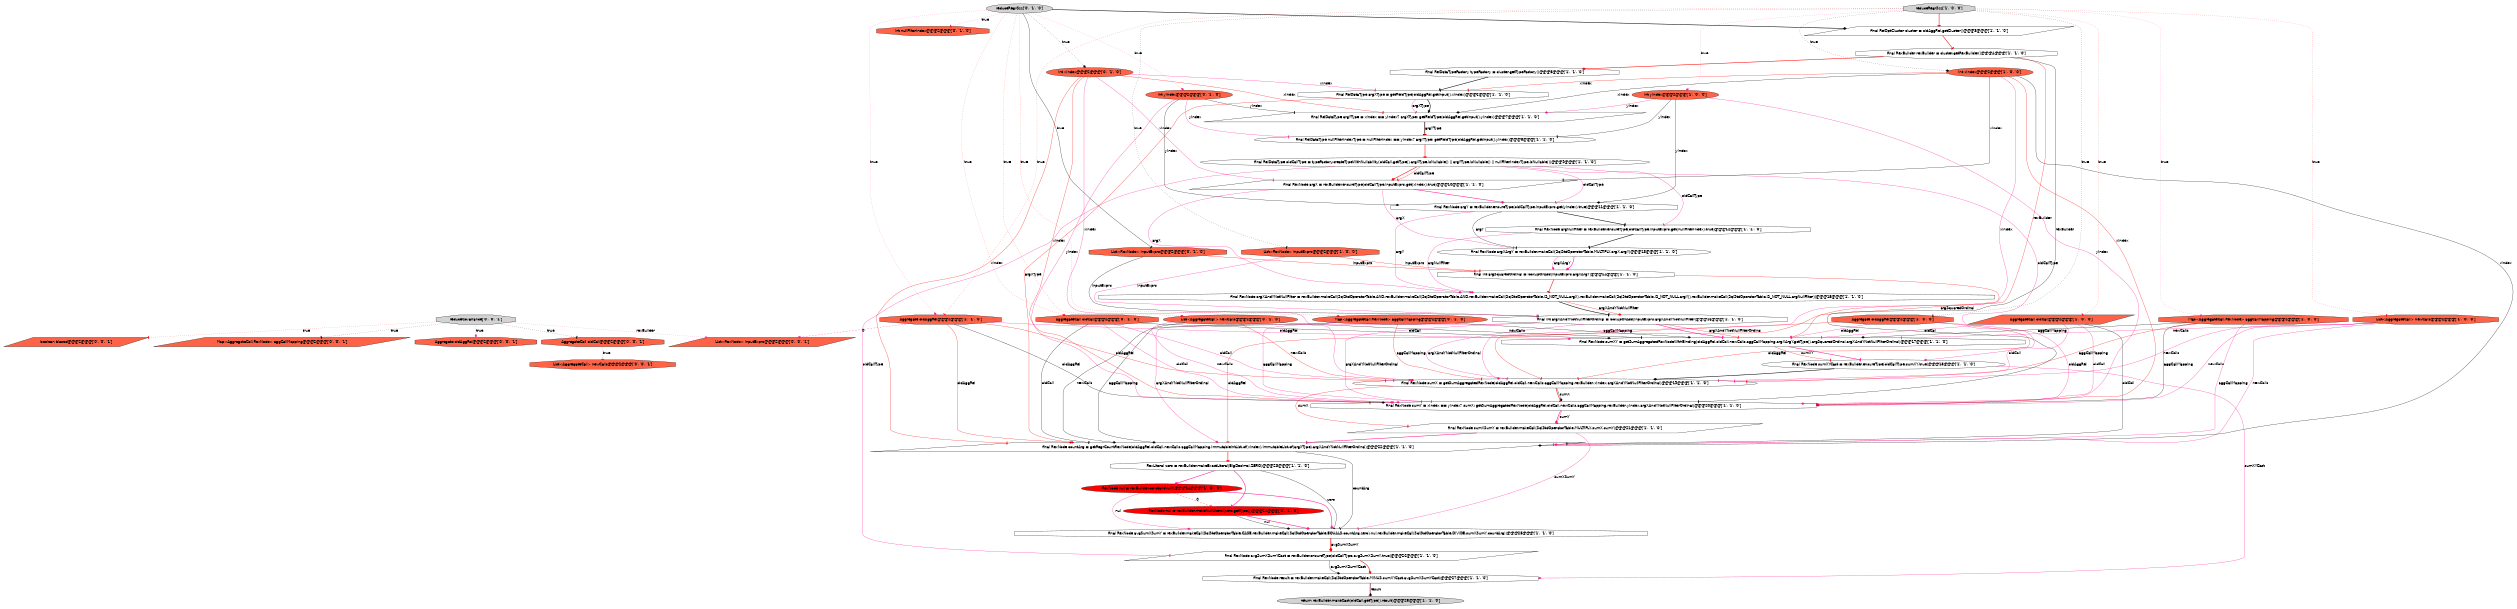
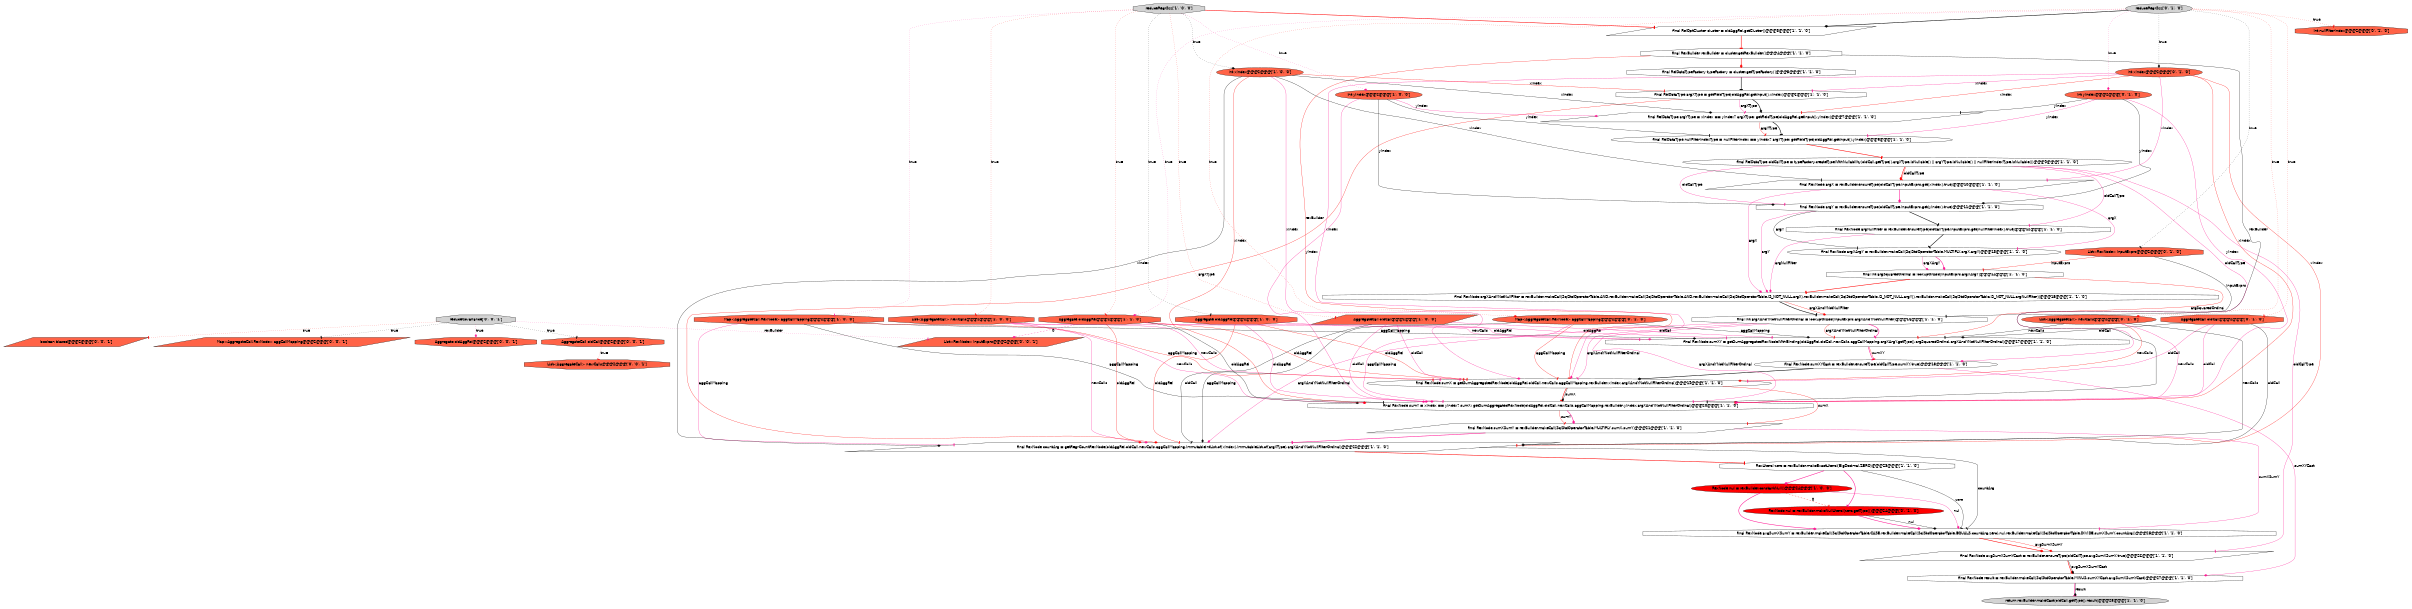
(1060, 146) -> (2249, 128)
(967, 180) -> (2288, 128)
(1310, 252) -> none
